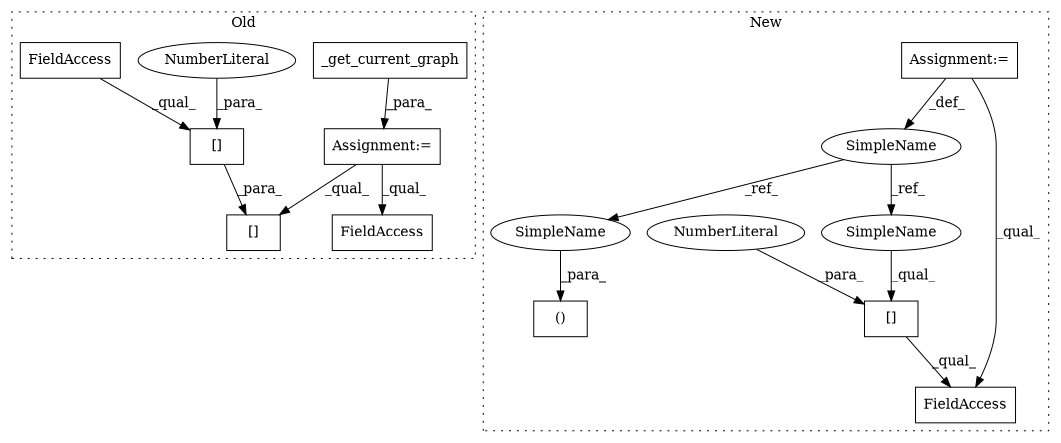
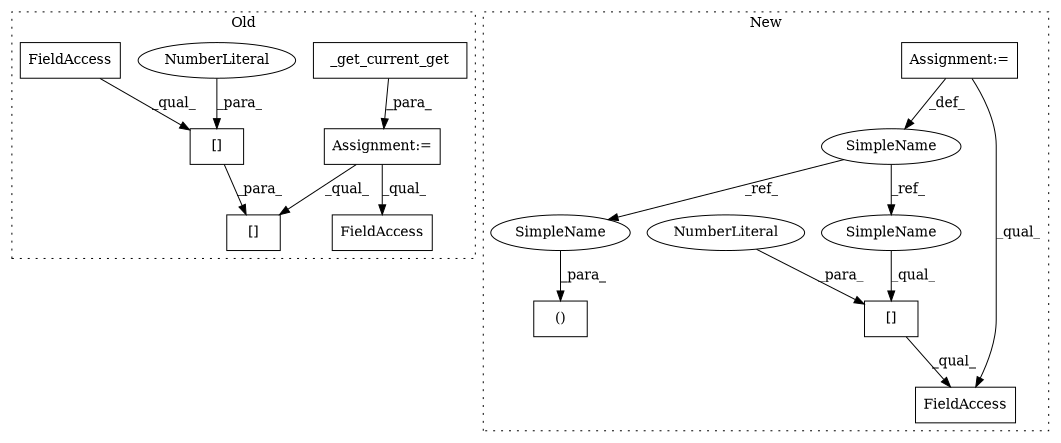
(390, 60) -> (390, 60)
